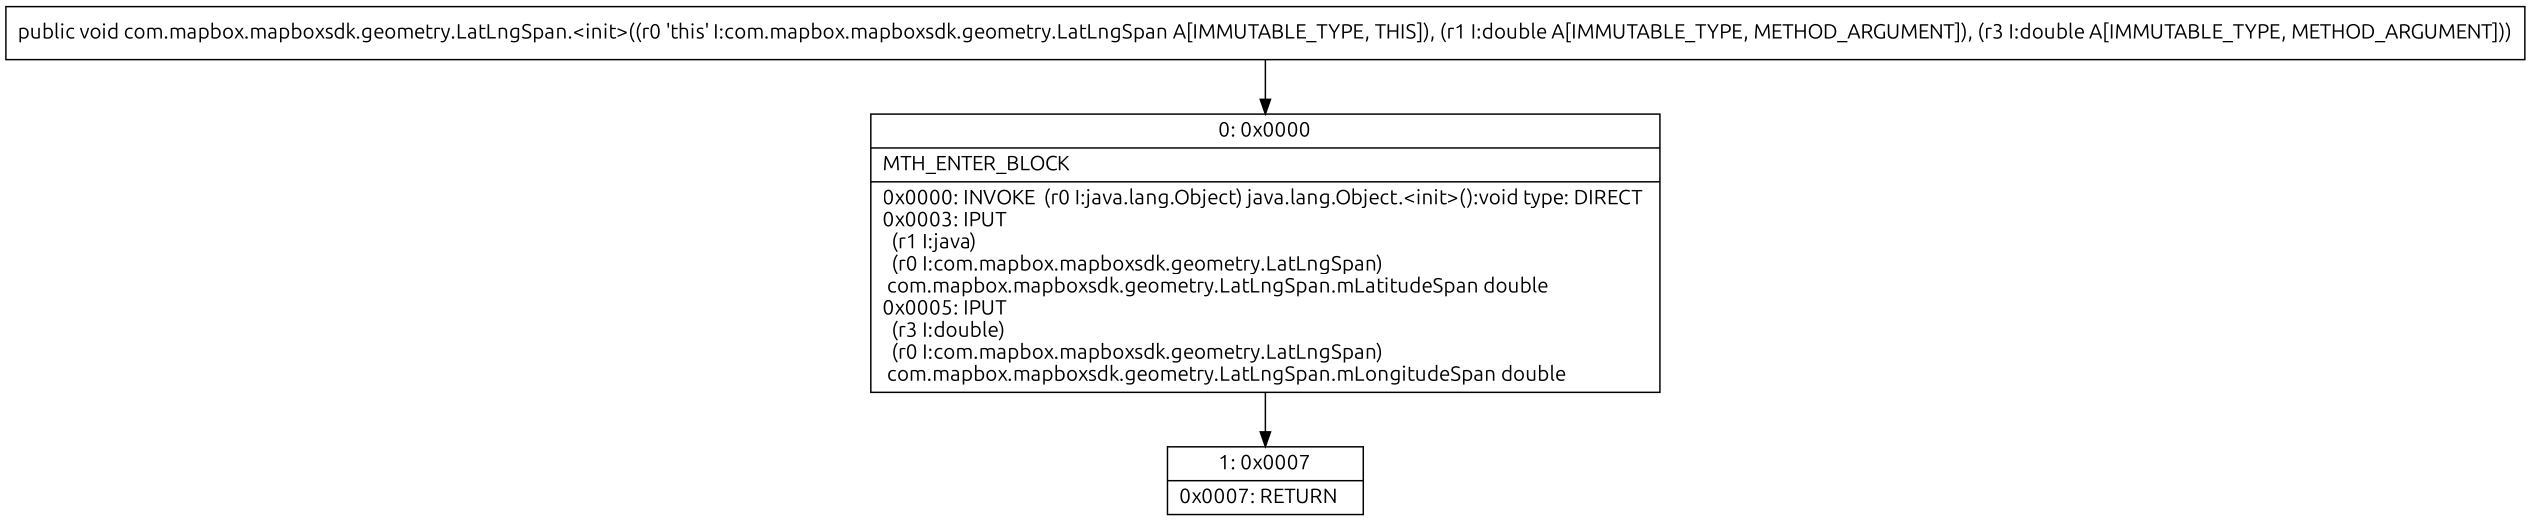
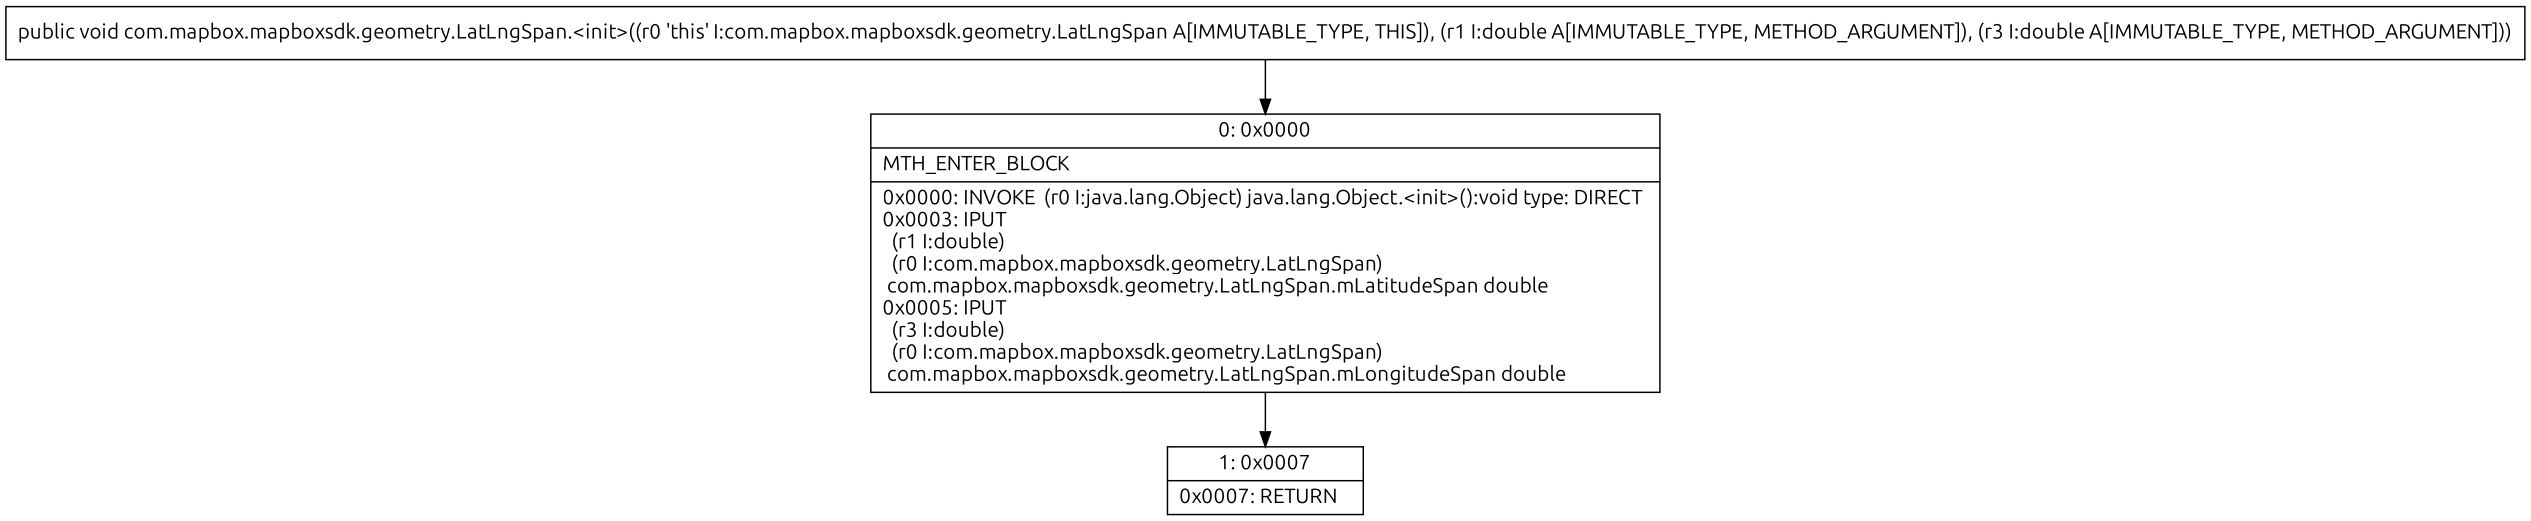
(930, 242) -> (944, 242)
